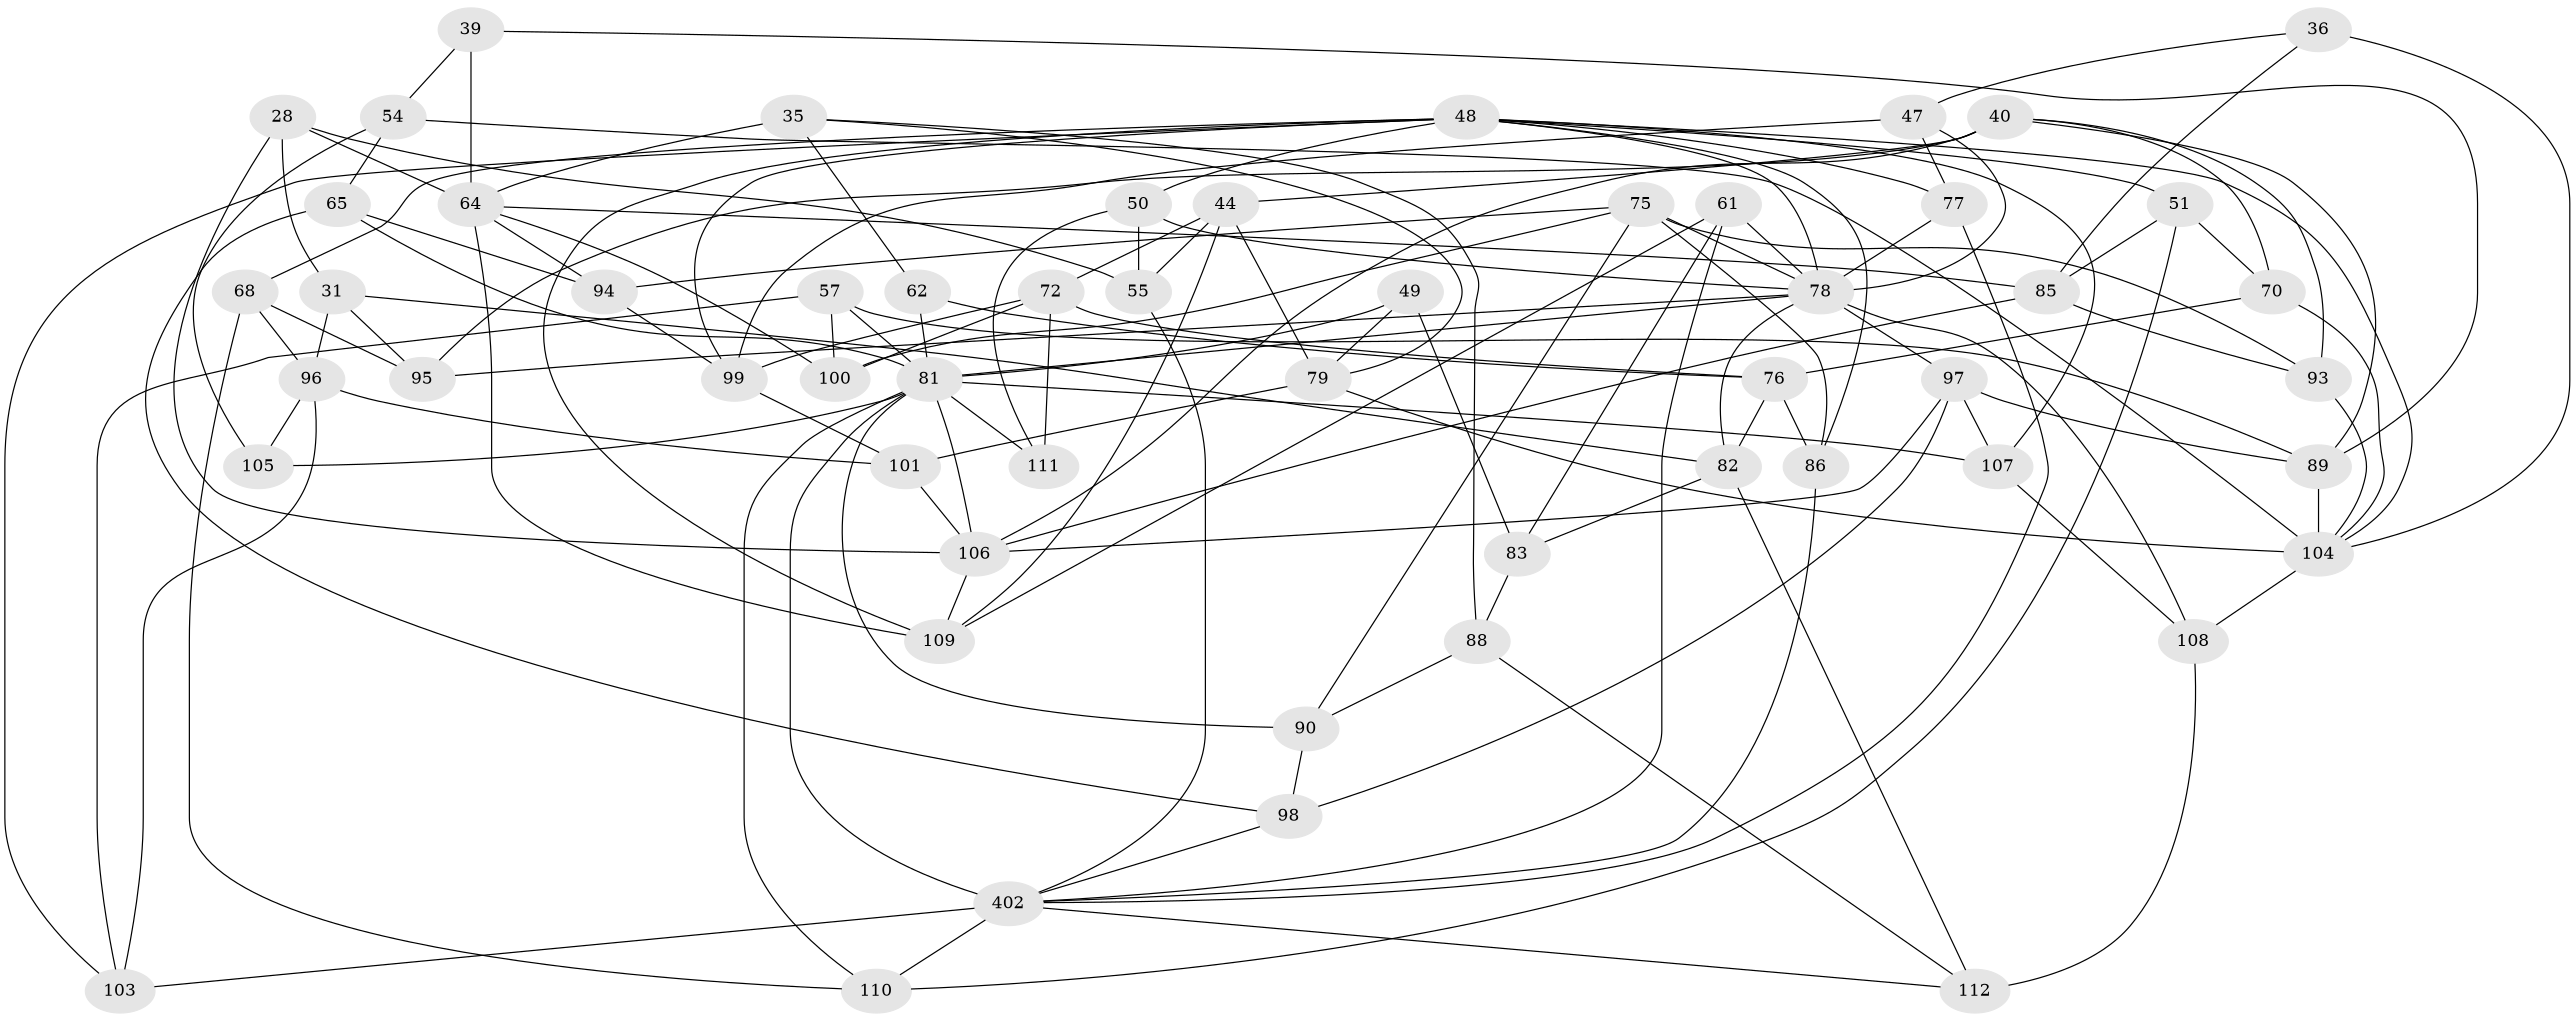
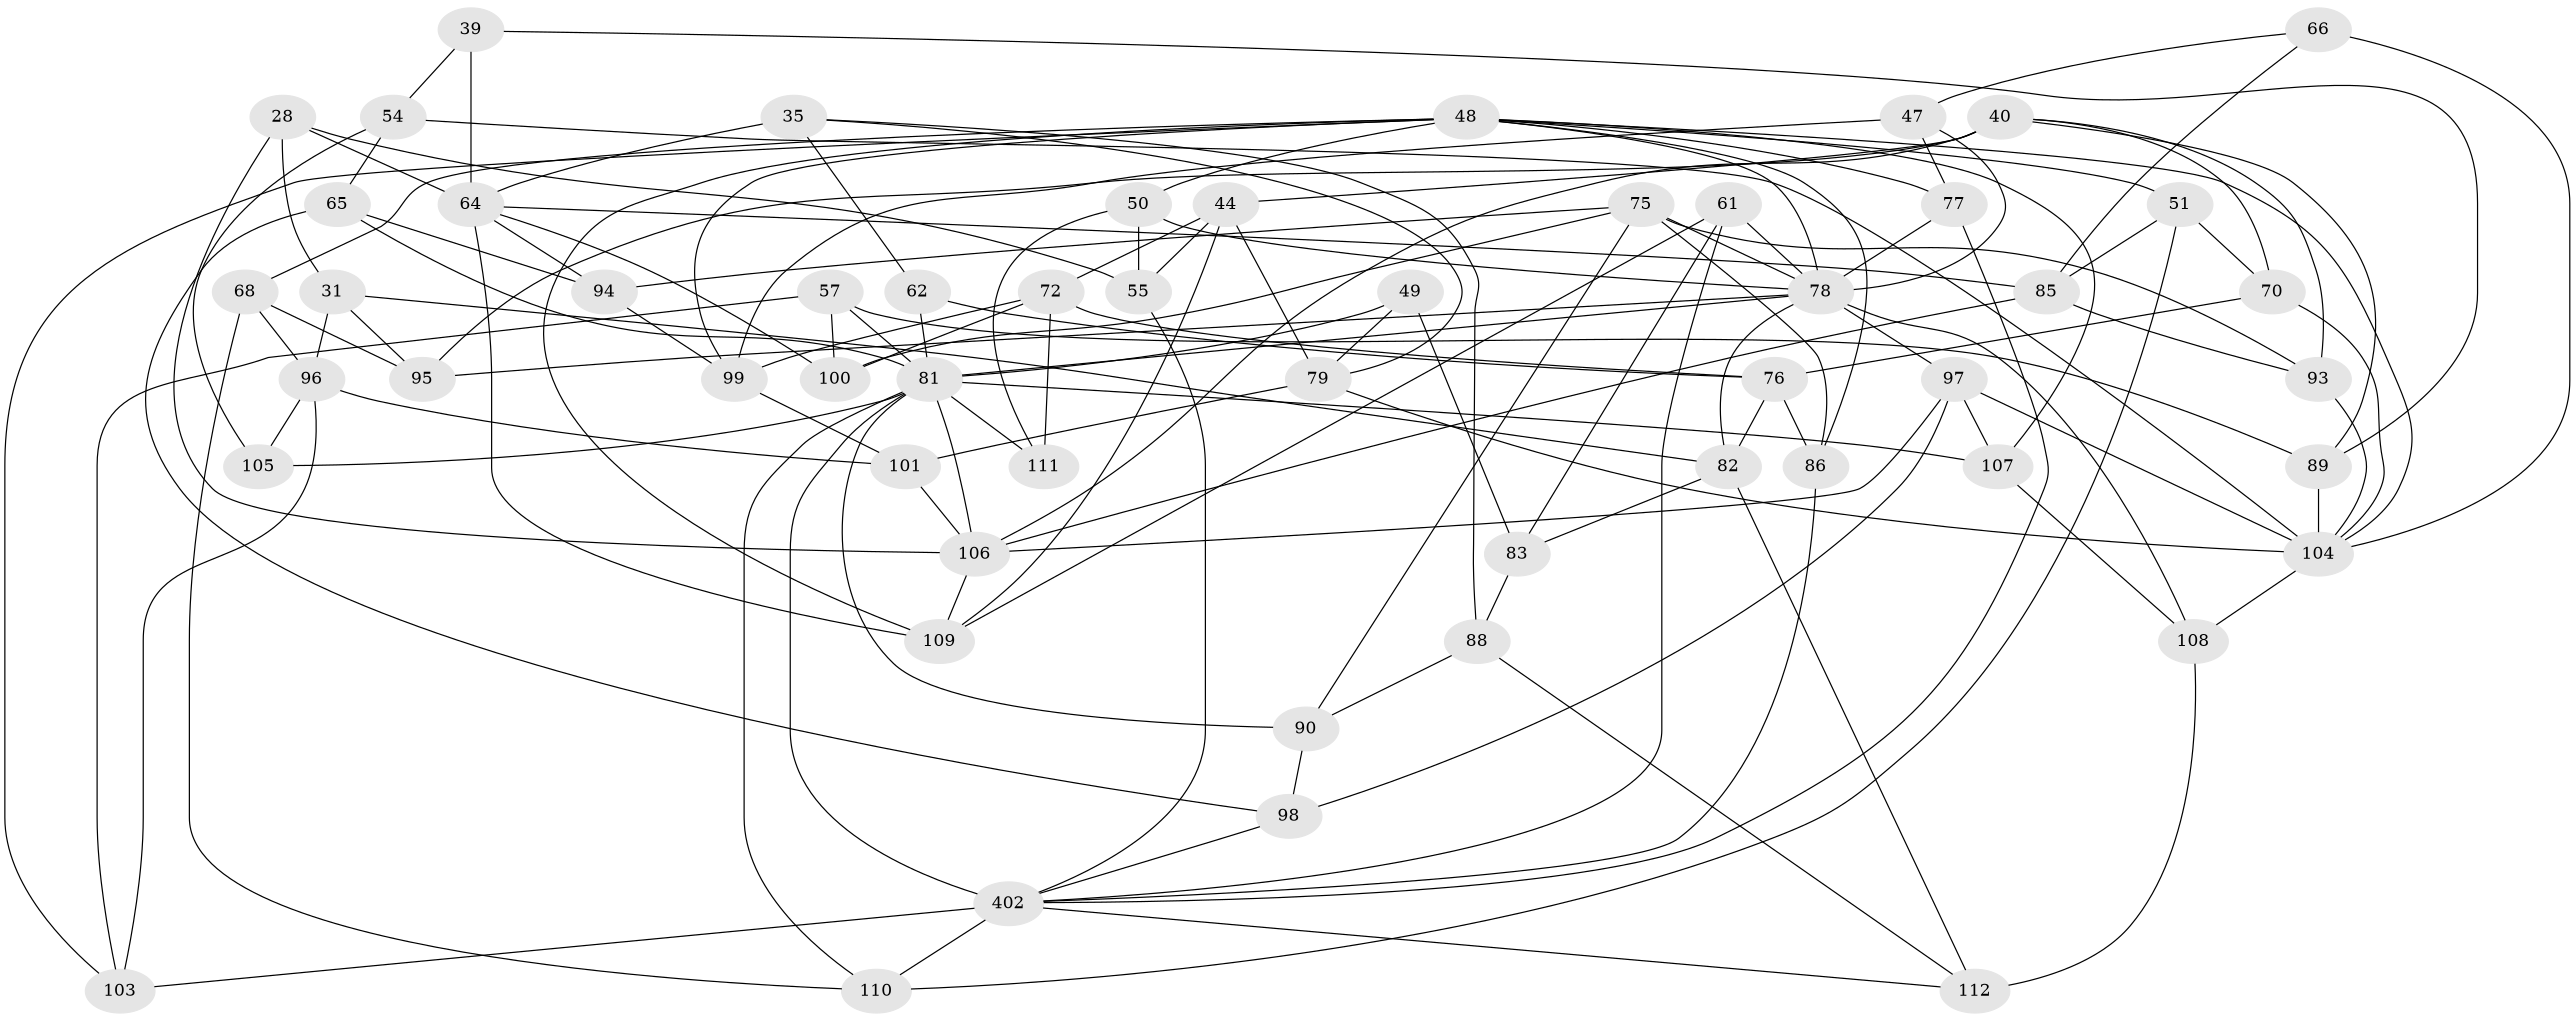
(2319, 30) -> (2319, 30)
(2132, 433) -> (2136, 467)
